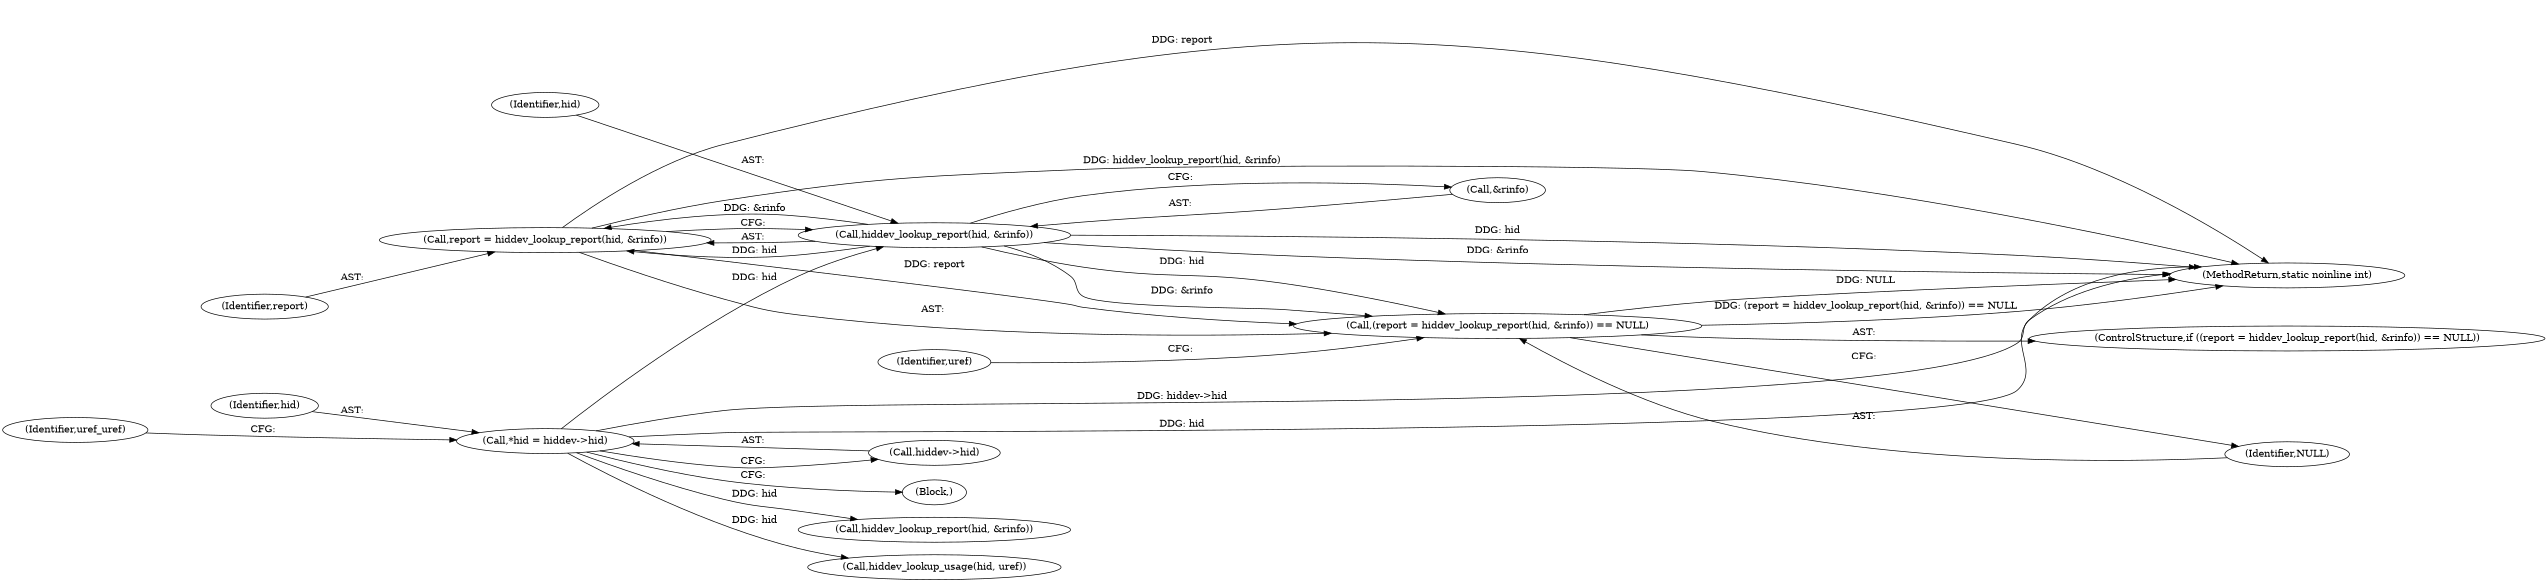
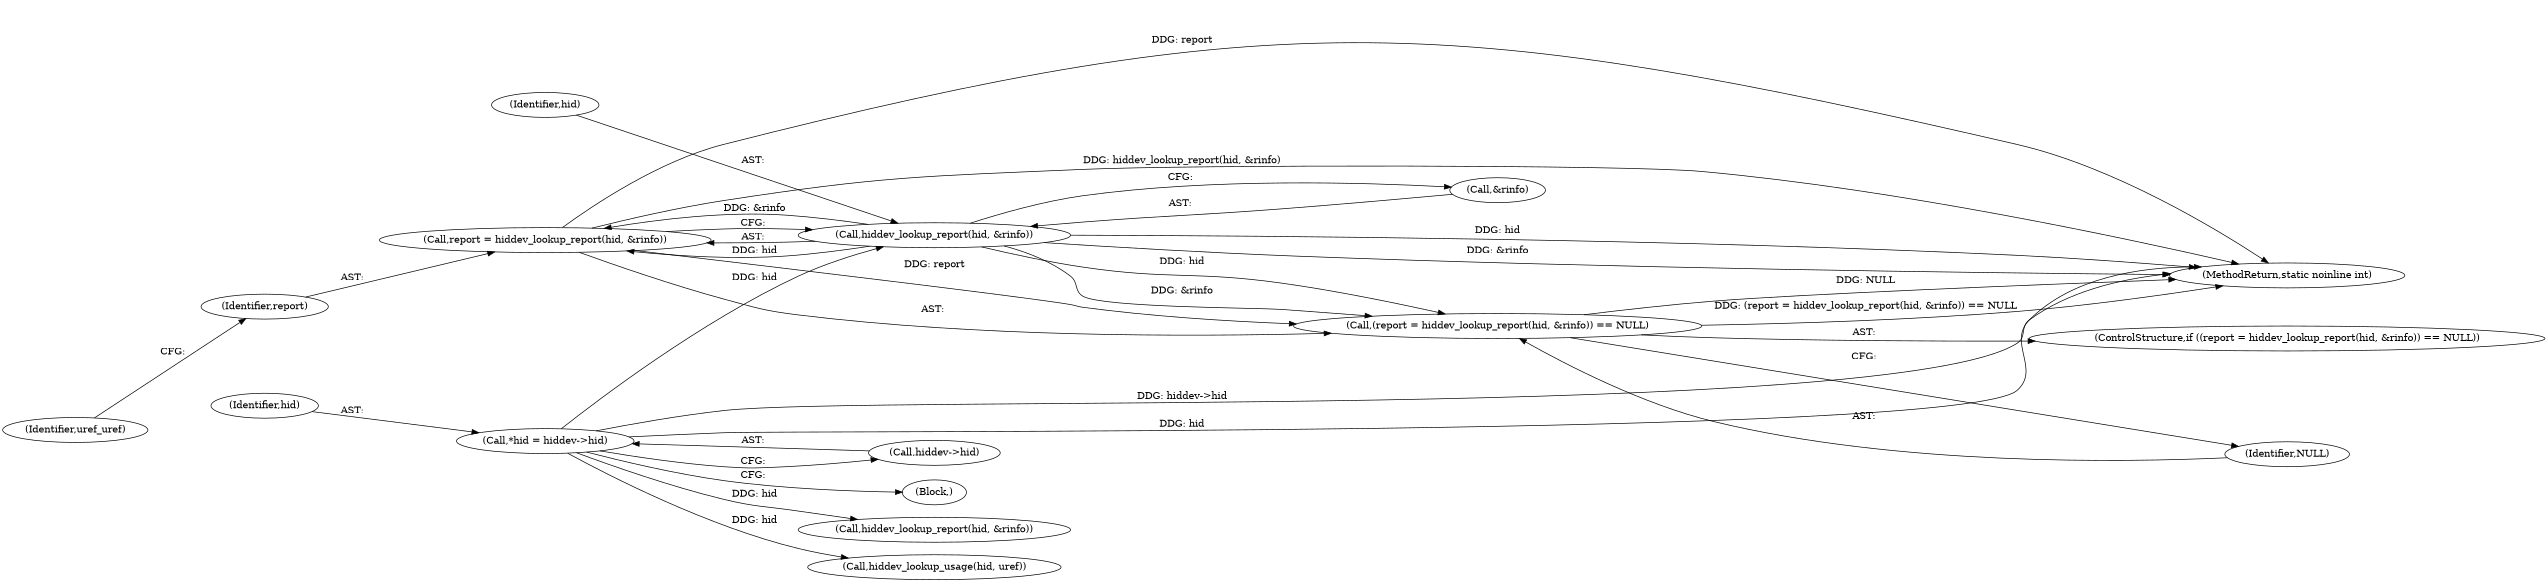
(934, 362) -> none
(298, 437) -> (167, 370)
